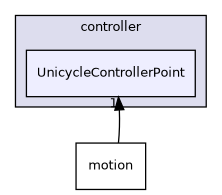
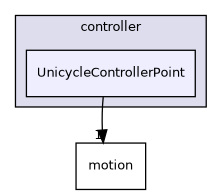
(119, 126) -> (102, 115)
